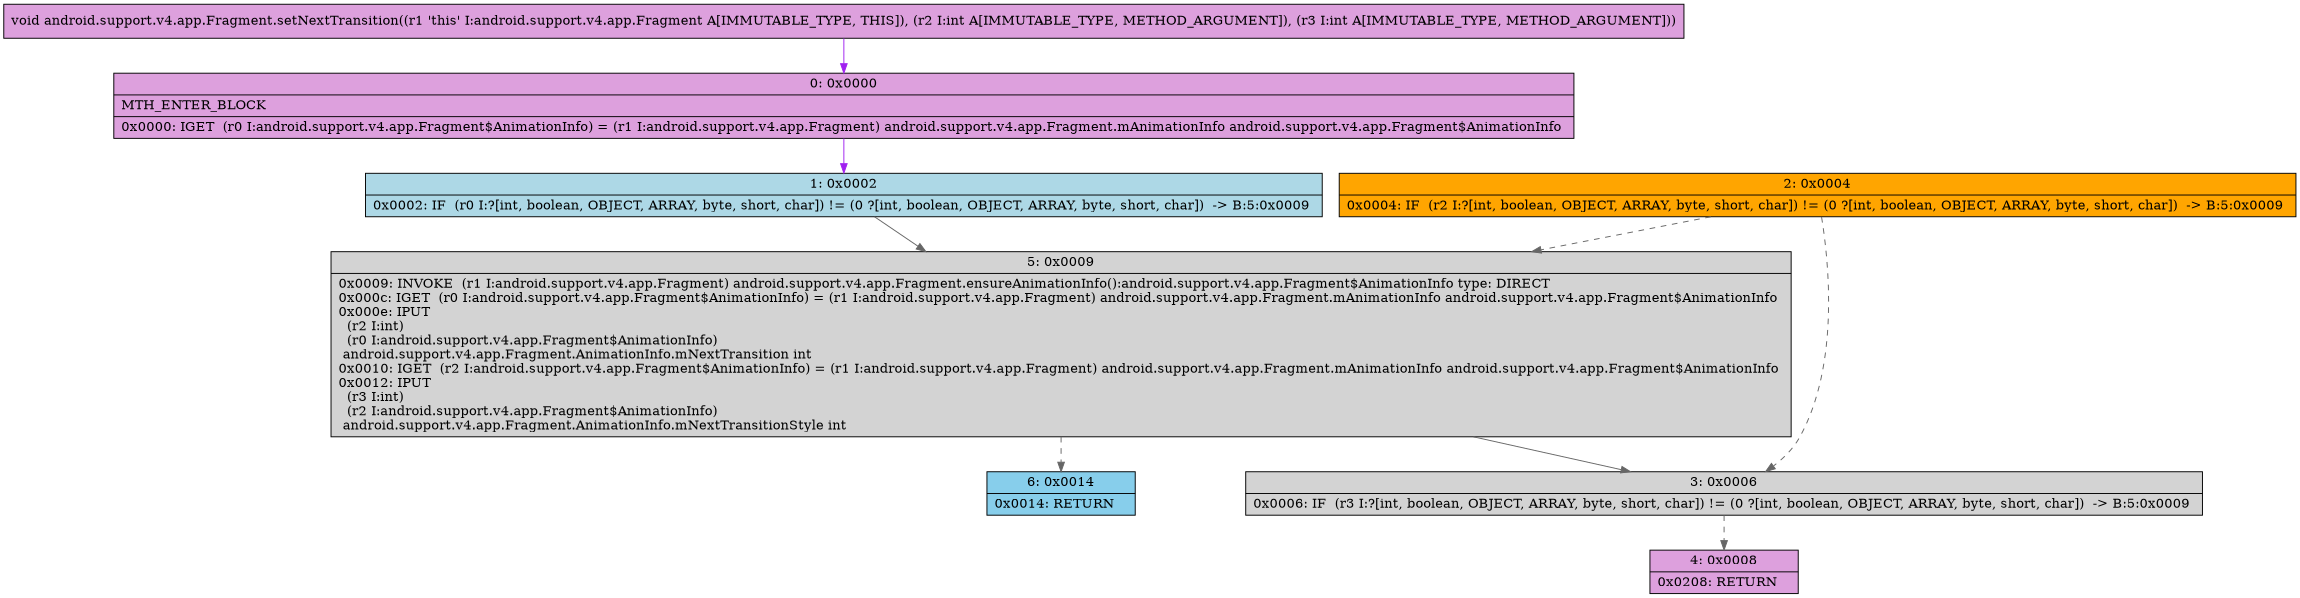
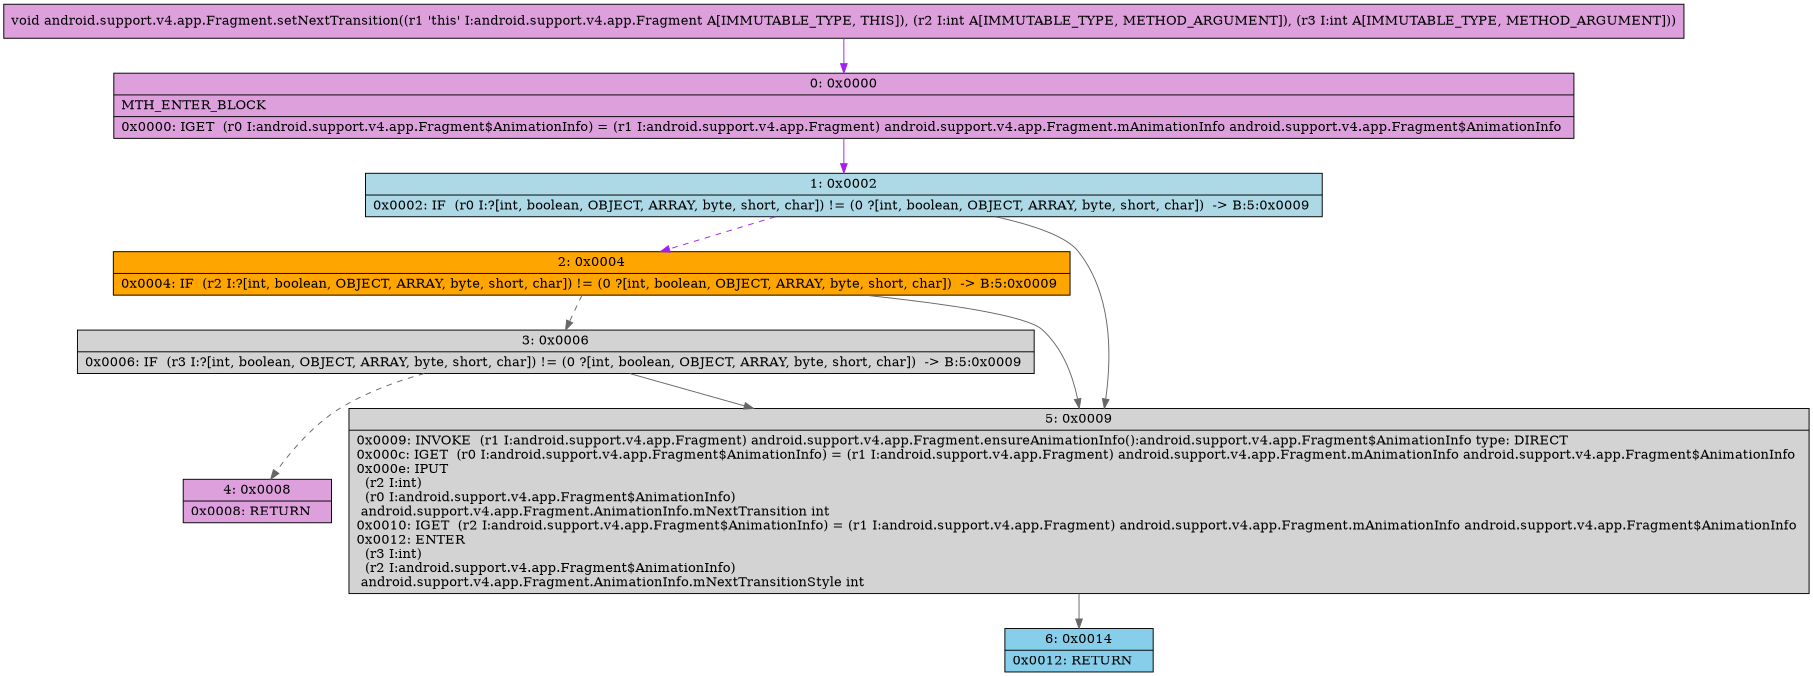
none -> (722, 233)
(1626, 233) -> (994, 313)
(389, 383) -> (415, 540)
(1061, 450) -> (1079, 606)
(1547, 453) -> (687, 390)
(1061, 504) -> (1079, 661)
(1724, 582) -> (257, 511)
